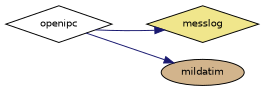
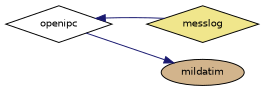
(125, 31) -> (135, 18)
